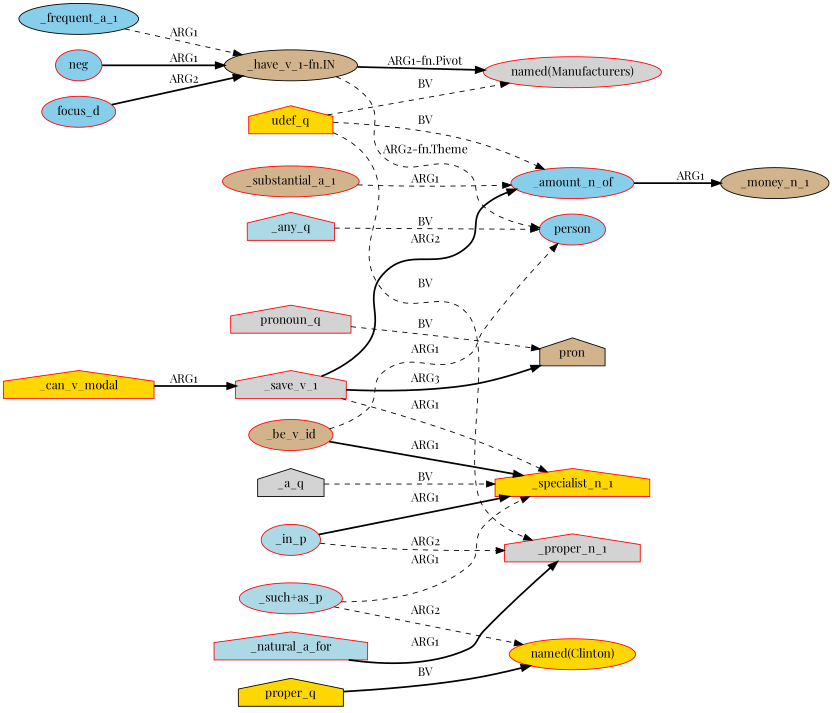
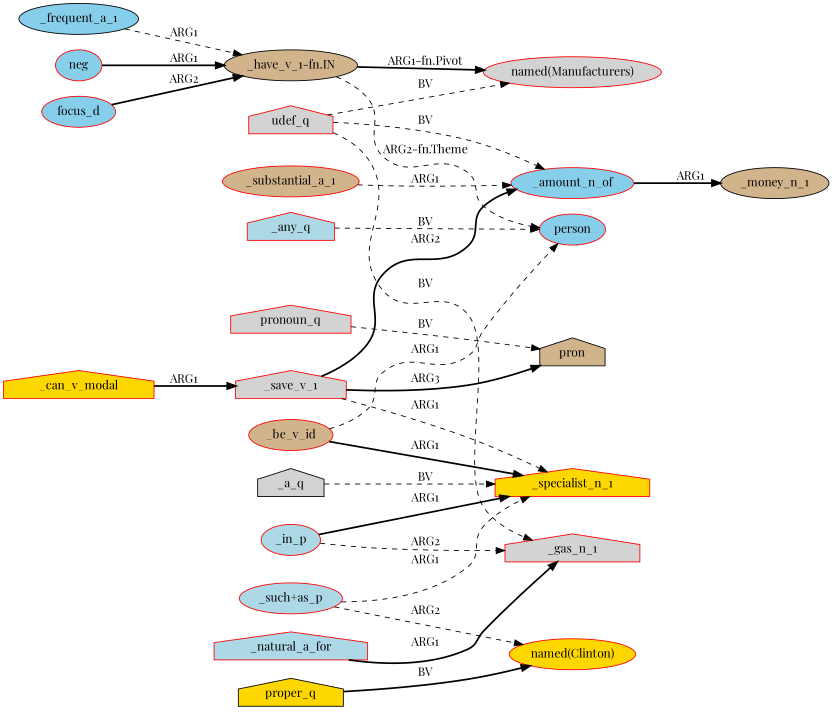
(291, 121) -> (291, 121)
(572, 549) -> (572, 549)
